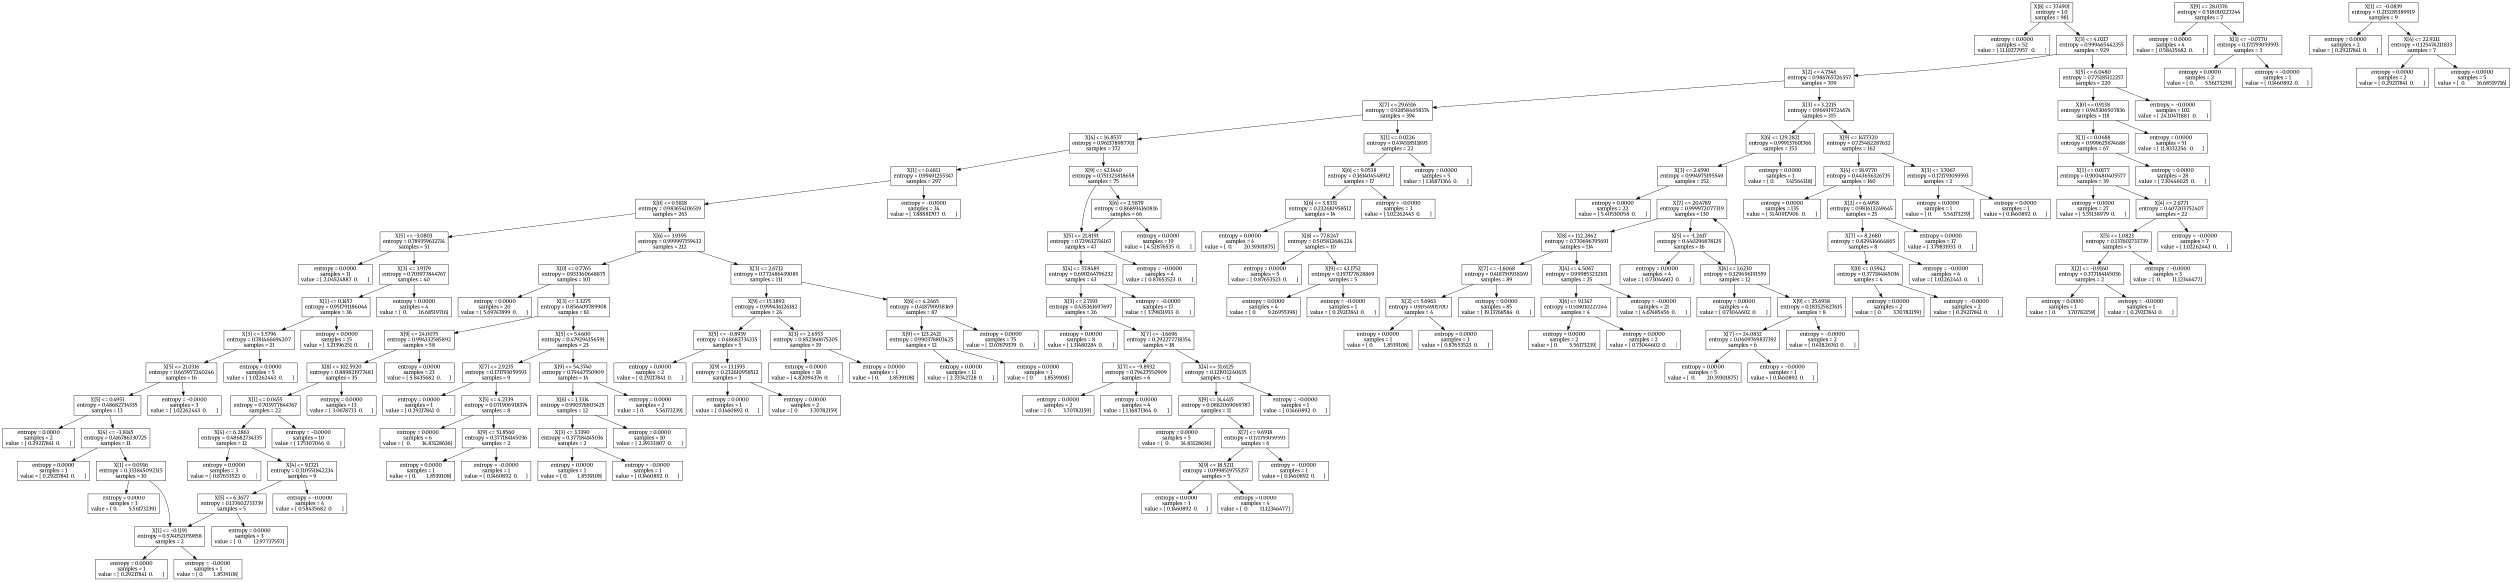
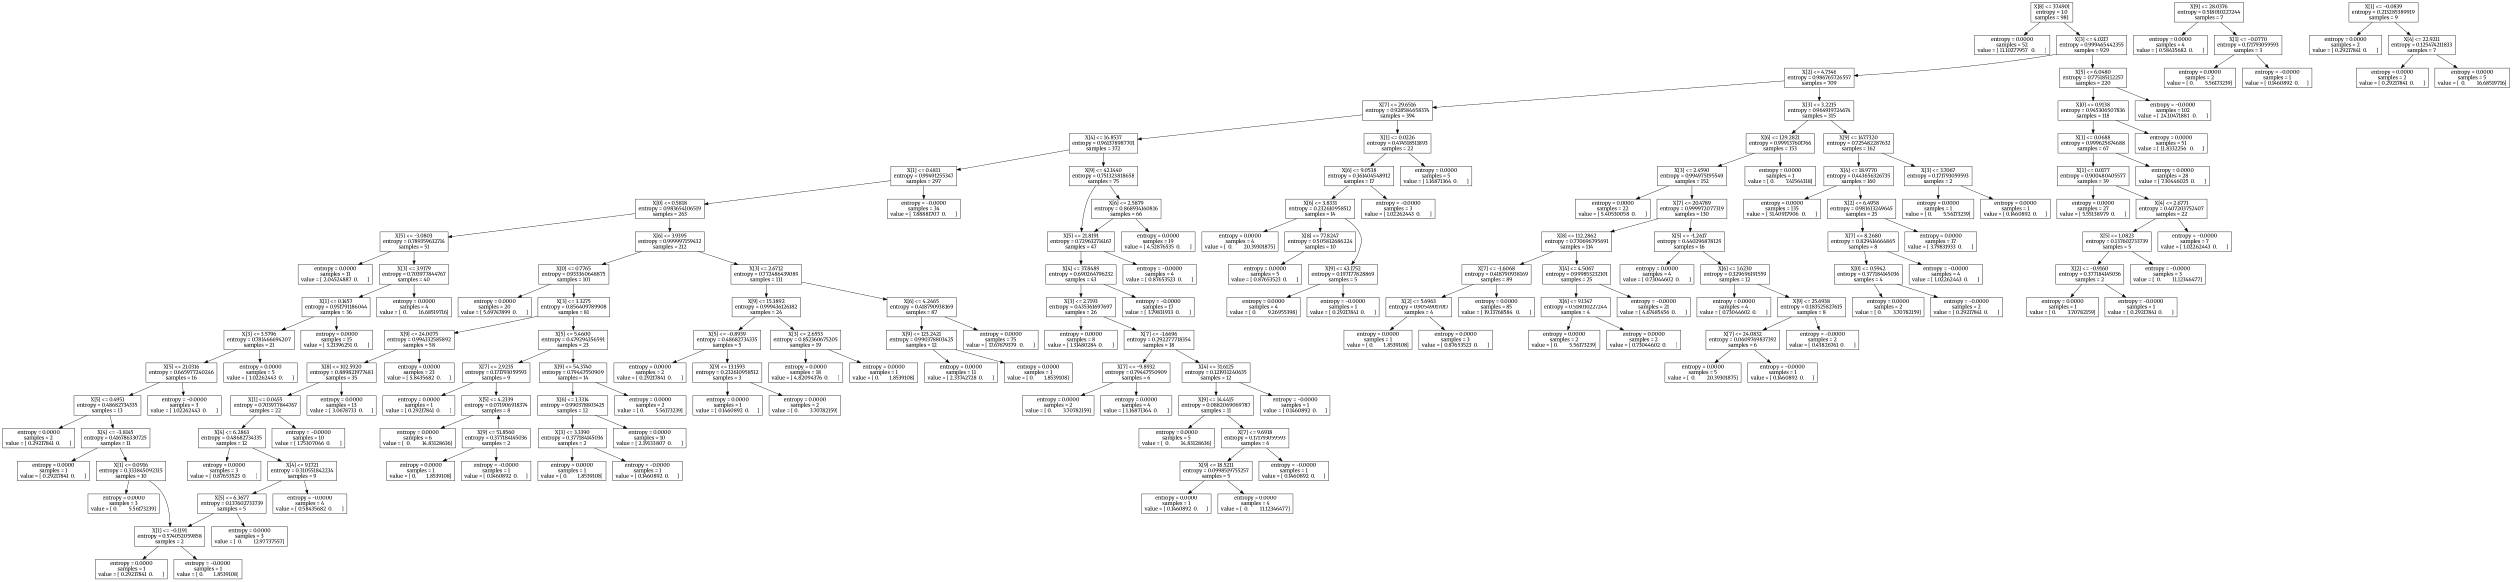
(1732, 240) -> (1692, 191)
(1331, 256) -> (1361, 238)
(1136, 373) -> (1136, 373)
(494, 420) -> (499, 424)
